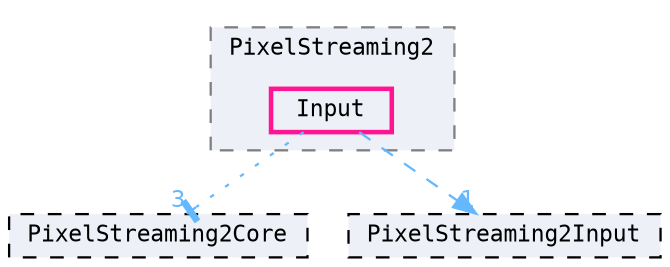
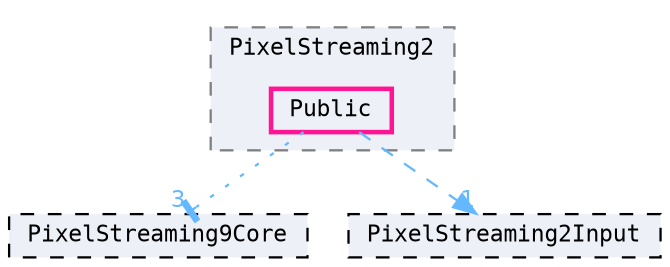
(331, 110) -> (331, 110)
(158, 236) -> (158, 236)
